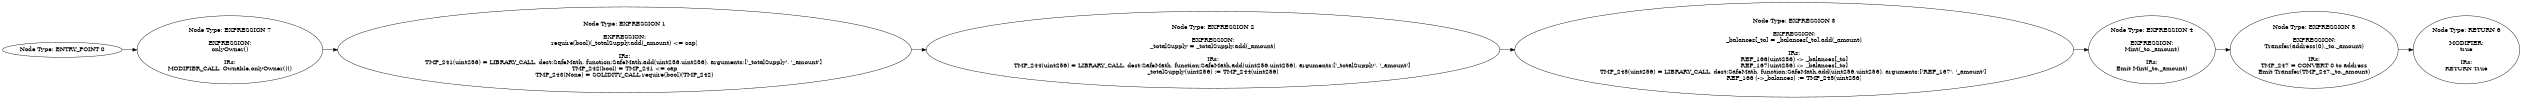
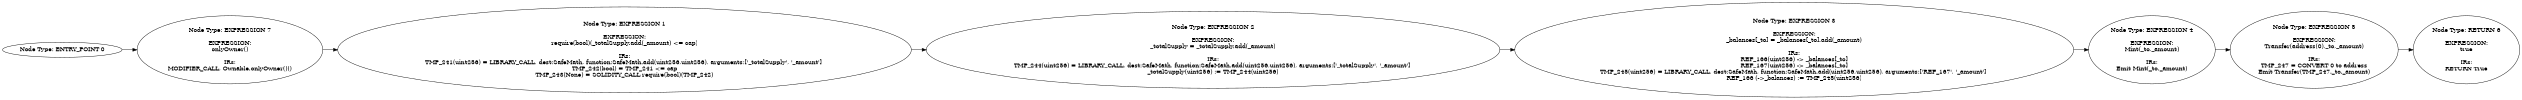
(2466, 50) -> (2466, 50)
